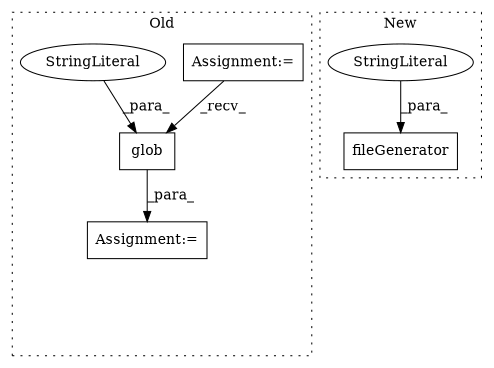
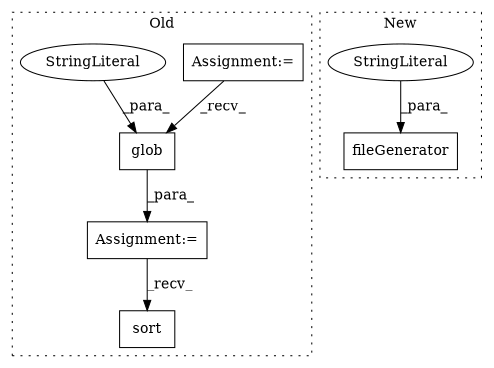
none -> (147, 329)
